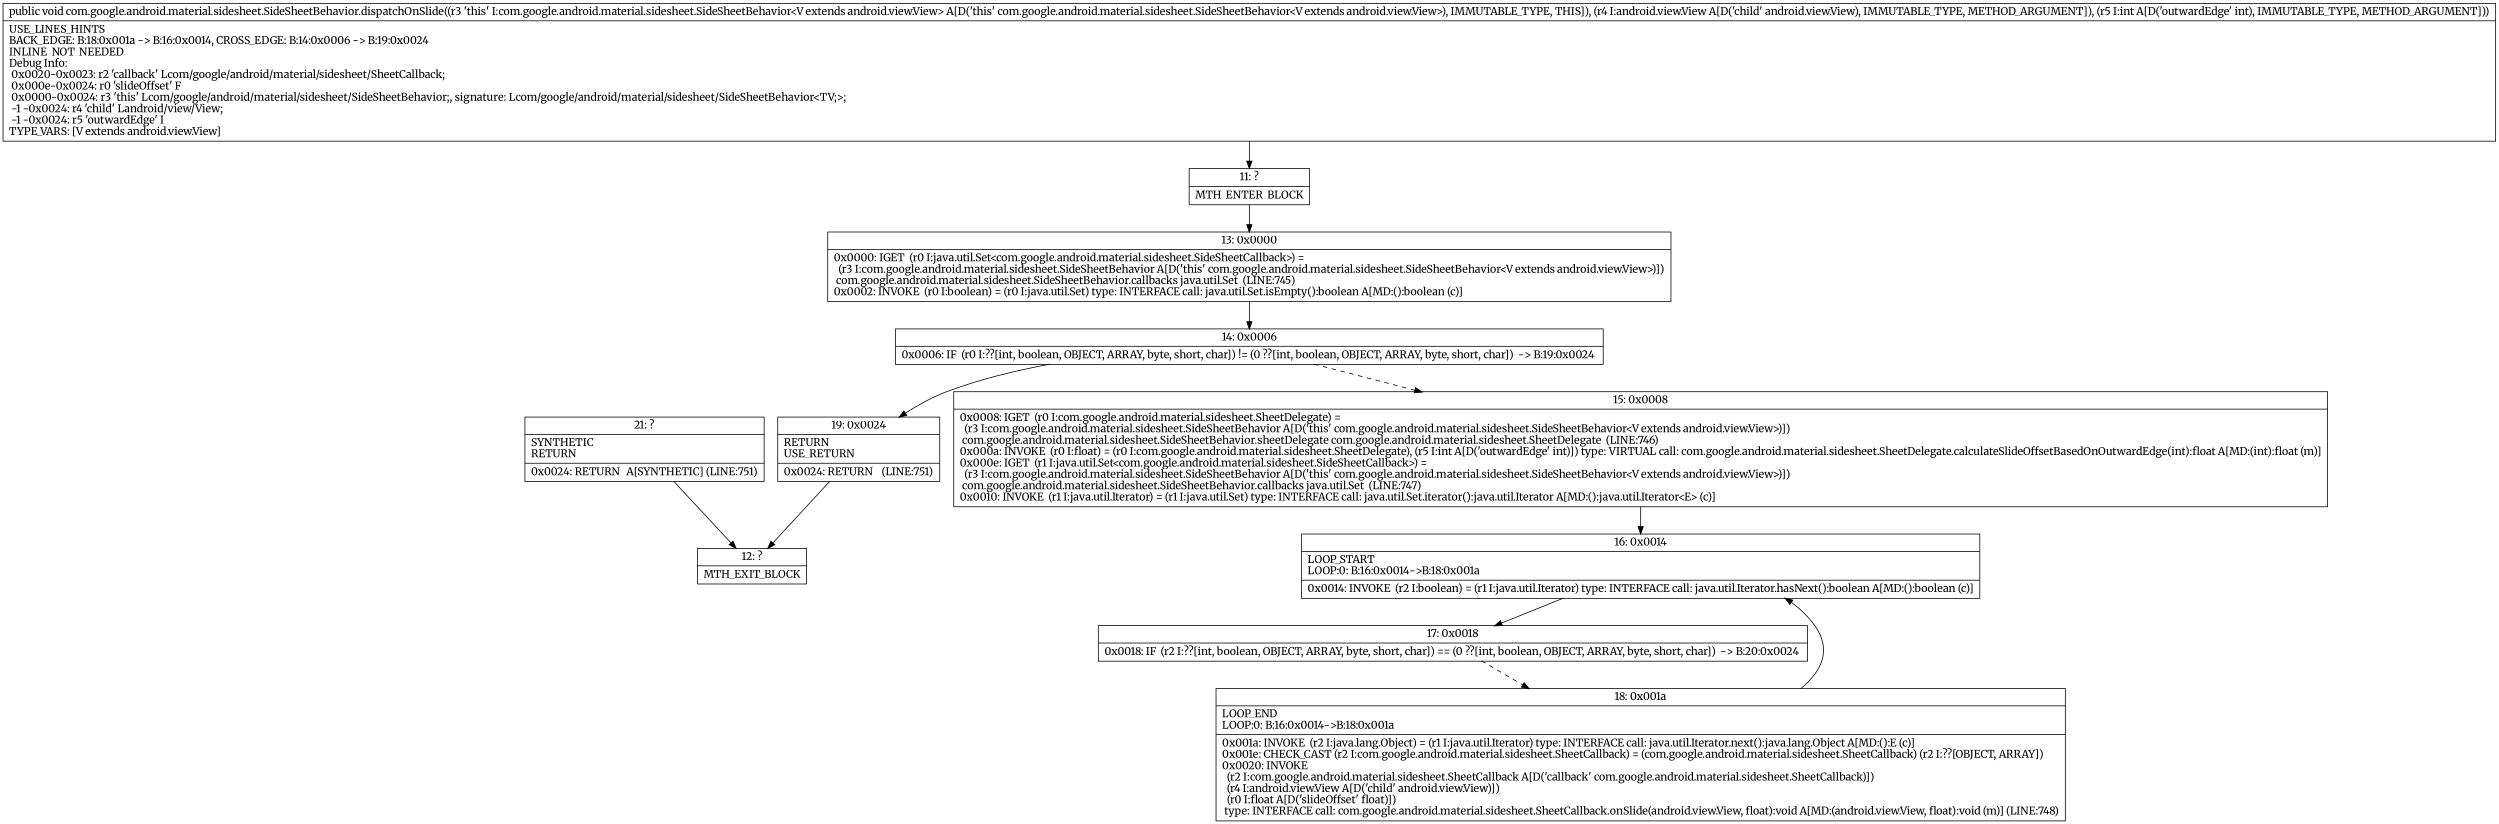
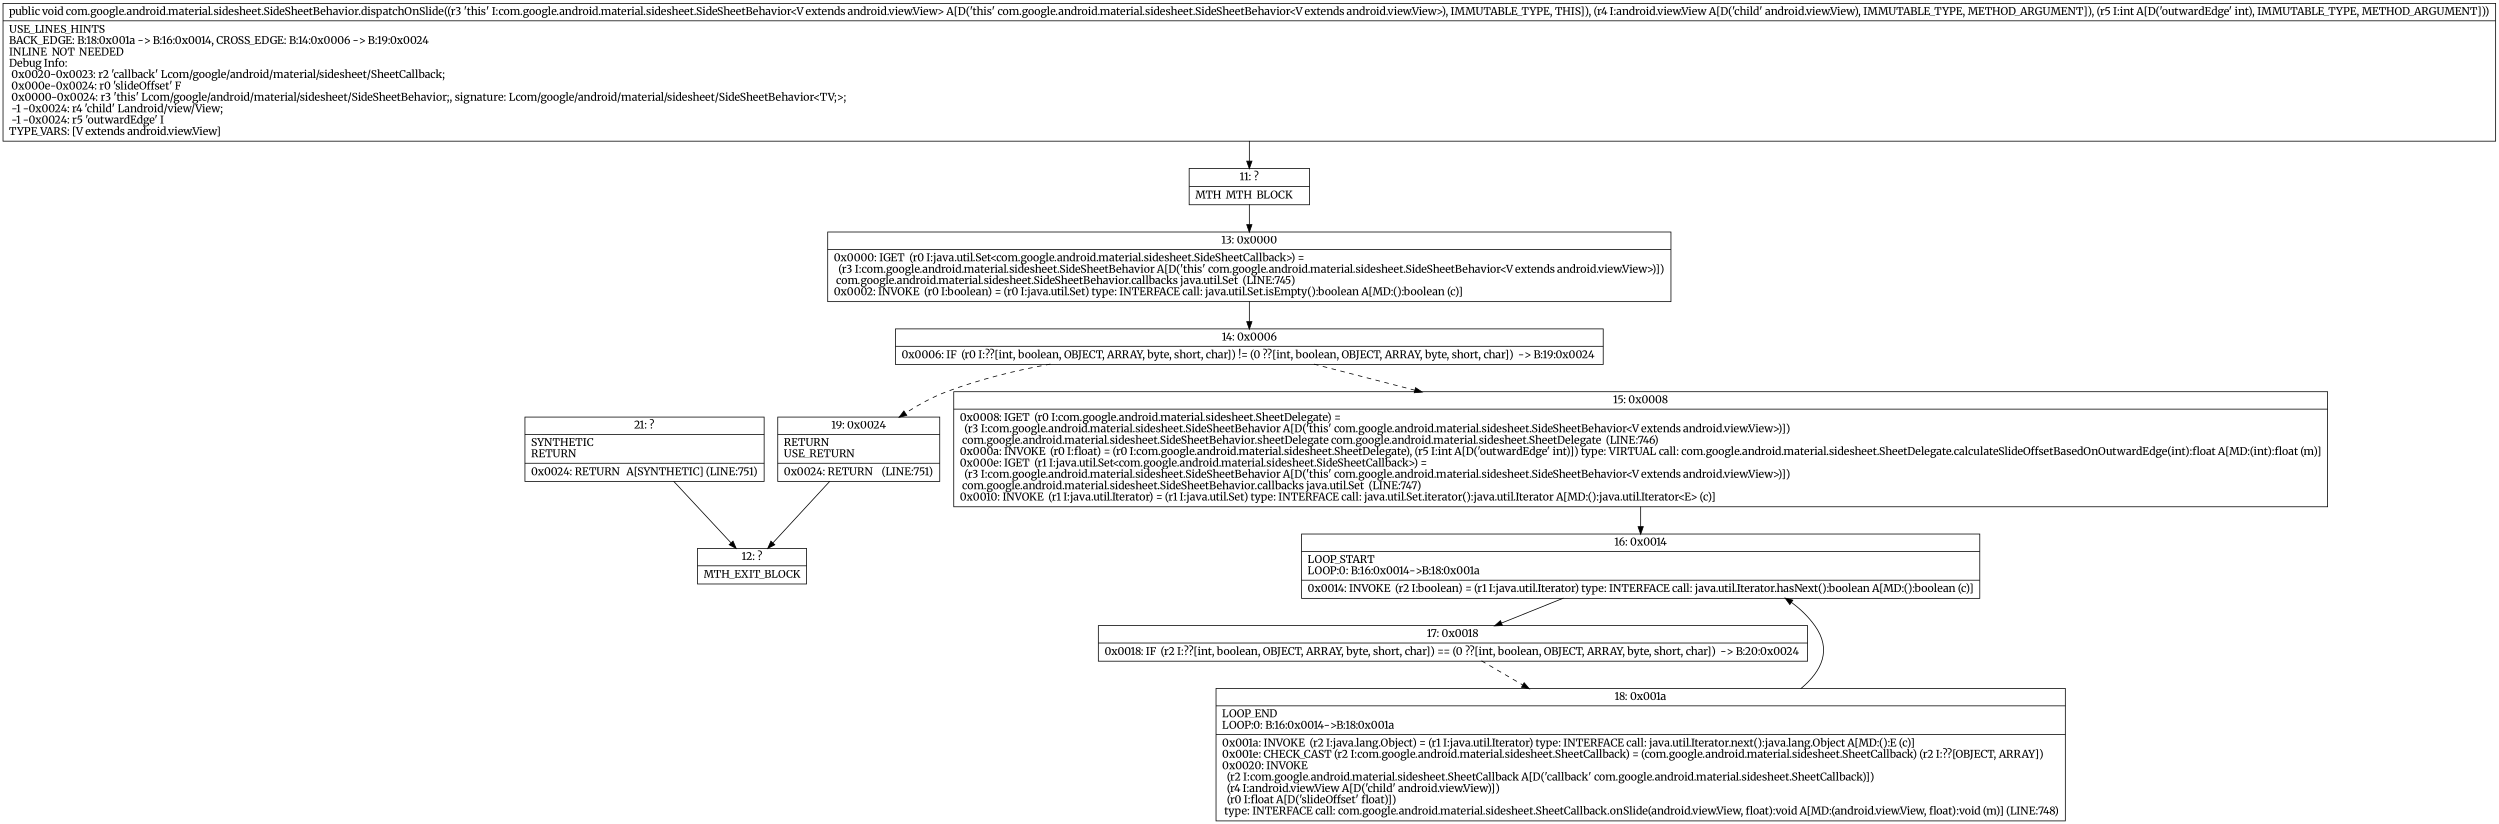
(1249, 195) -> (1244, 195)
(976, 382) -> (976, 382)
